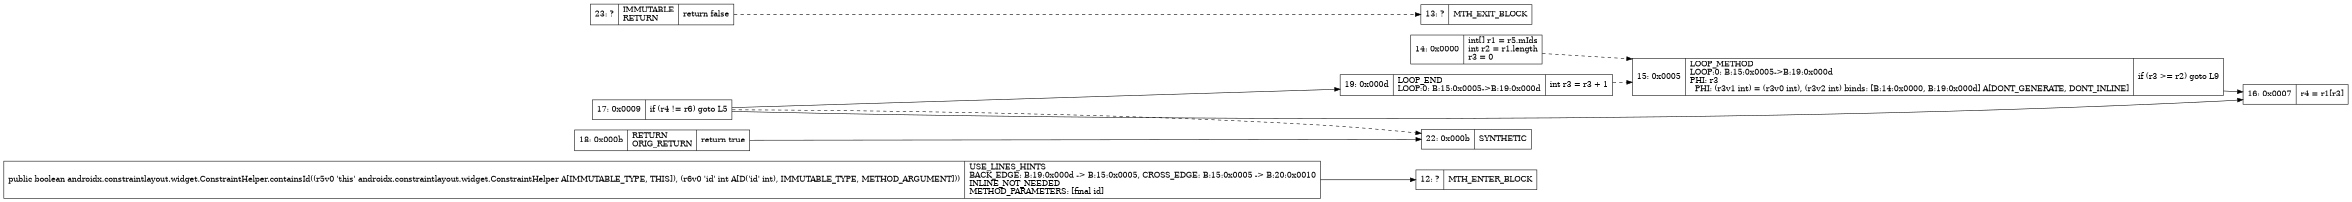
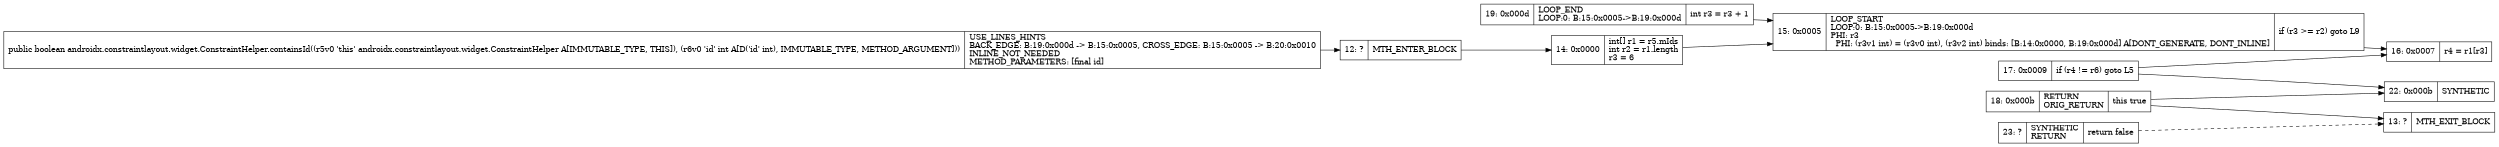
(648, 10) -> (2055, 128)
none -> (1503, 50)
(1584, 56) -> (1725, 46)
(1481, 57) -> (1621, 58)
(1722, 64) -> (1857, 19)
(1620, 82) -> (1760, 20)
(1033, 98) -> none
none -> (2265, 112)
(1074, 115) -> (2259, 80)
(723, 140) -> (2130, 101)
